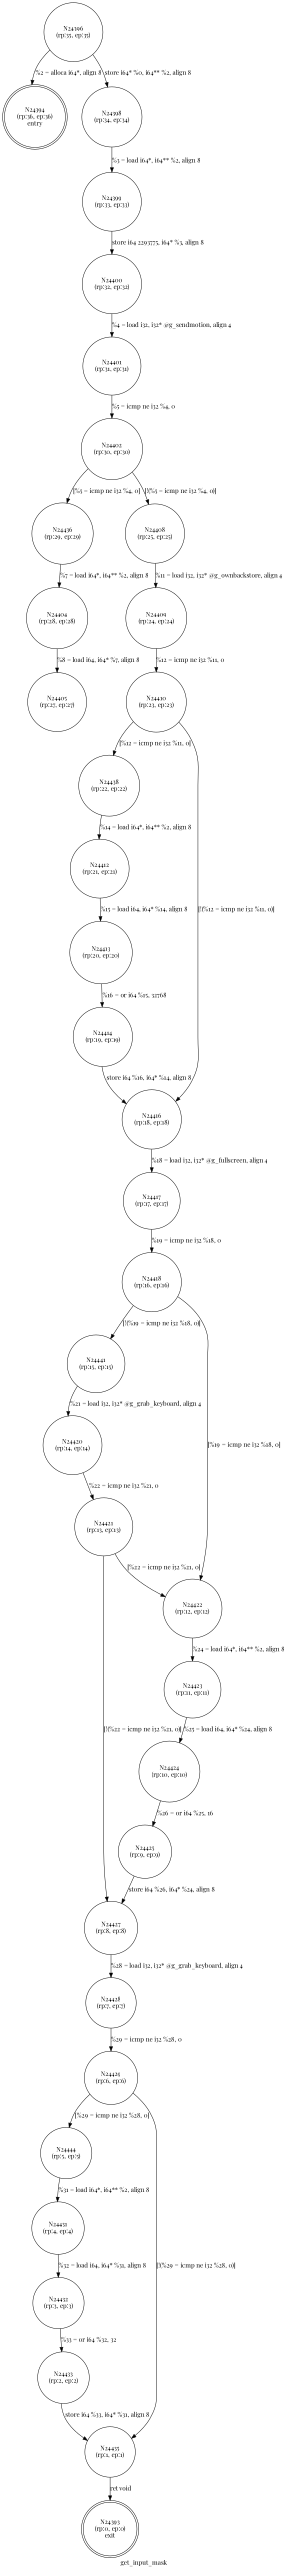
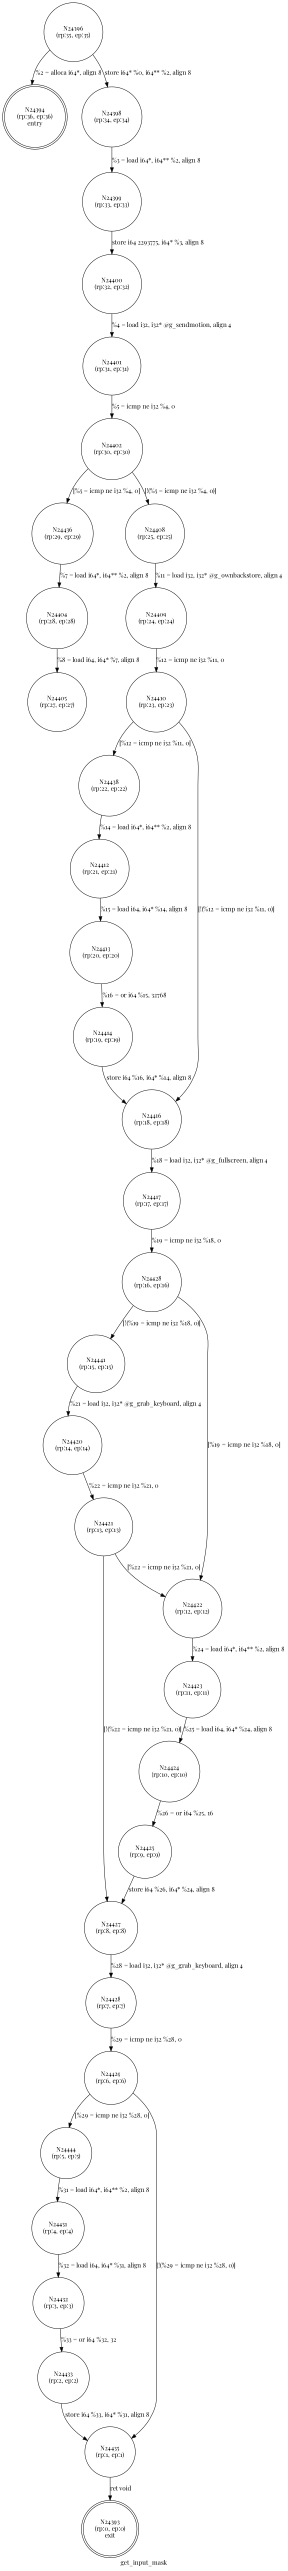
(152, 1282) -> (152, 1282)
